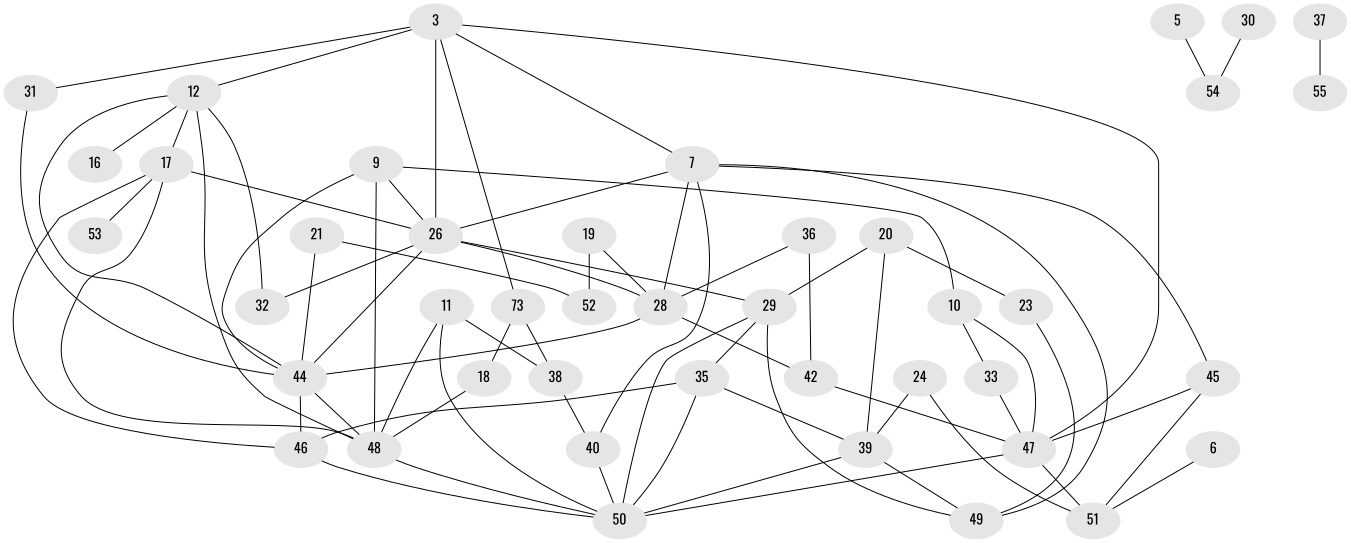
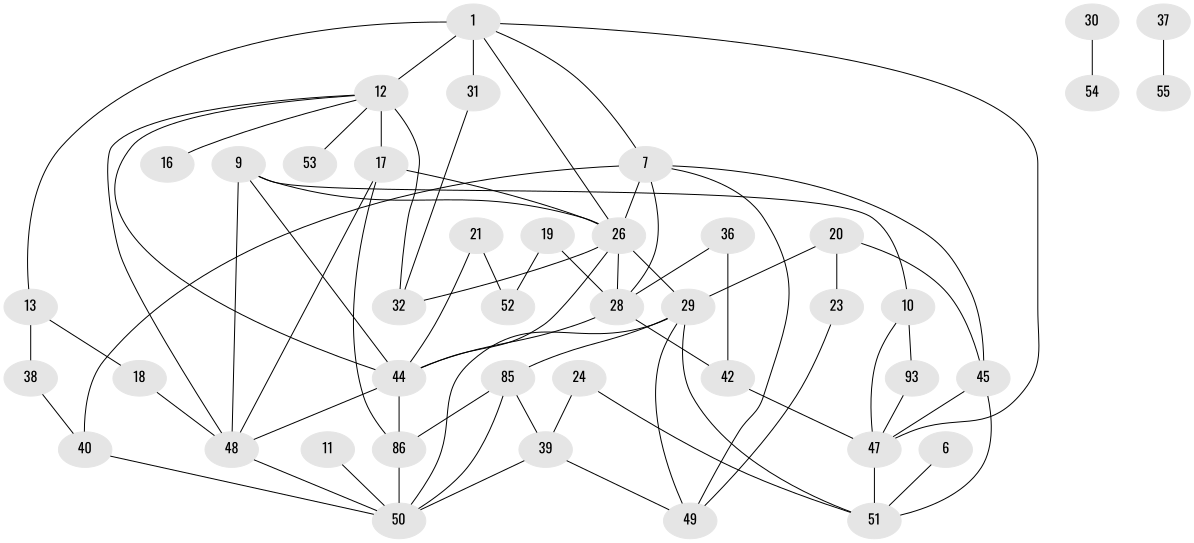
(436, 22) -> (473, 22)
(1177, 22) -> none
(131, 200) -> (346, 129)
(518, 307) -> (31, 307)
(88, 308) -> (433, 209)
(496, 339) -> none
(876, 343) -> (938, 284)
(407, 377) -> none
(702, 378) -> (508, 378)
(991, 378) -> (912, 378)
none -> (738, 449)
(301, 450) -> (399, 450)
(824, 485) -> none
